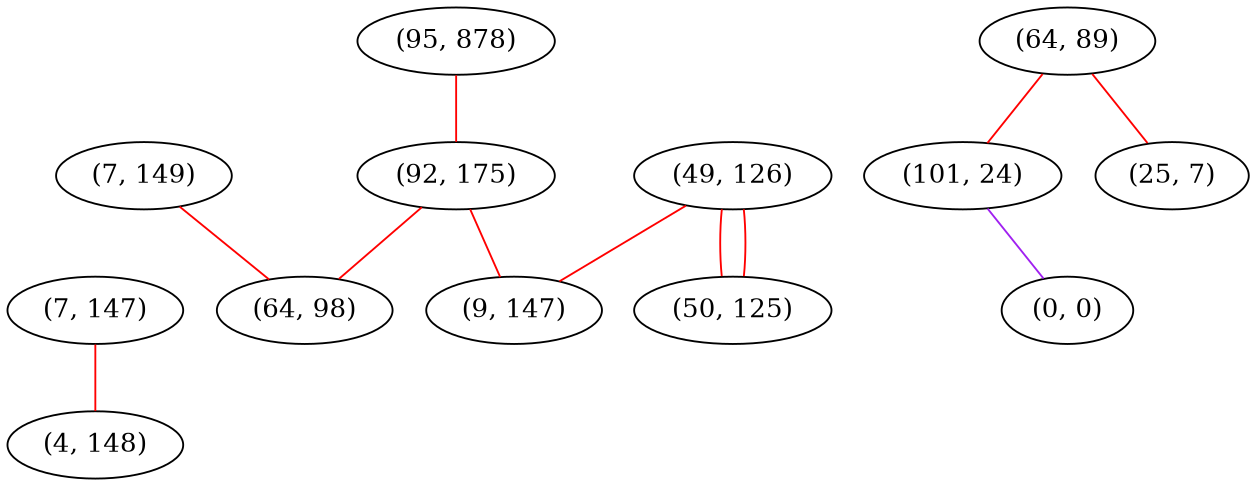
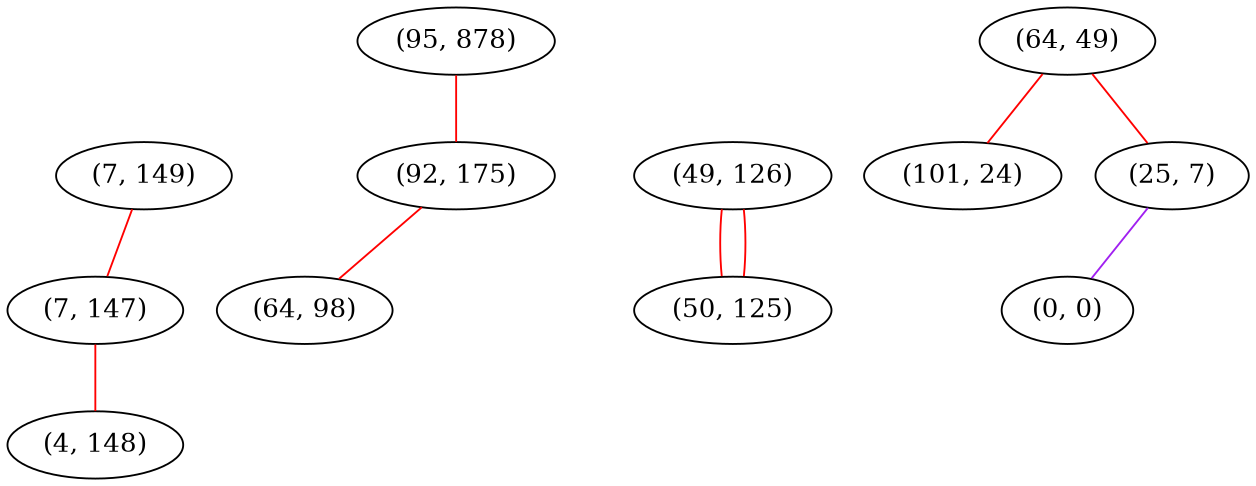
(1067, 41) -> (1067, 41)
(224, 243) -> (120, 243)
(1016, 244) -> (1120, 243)
(514, 310) -> none
